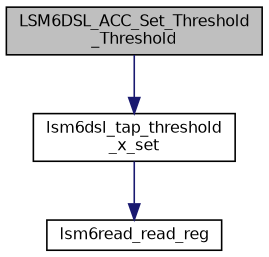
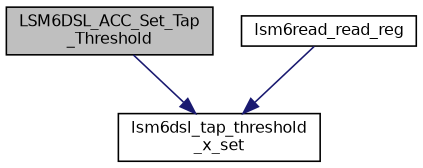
(134, 31) -> (110, 31)
(134, 183) -> (285, 74)
